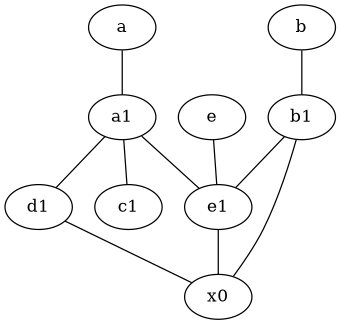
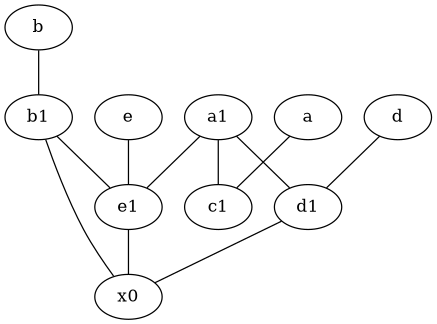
(122, 72) -> (269, 157)
none -> (398, 117)
